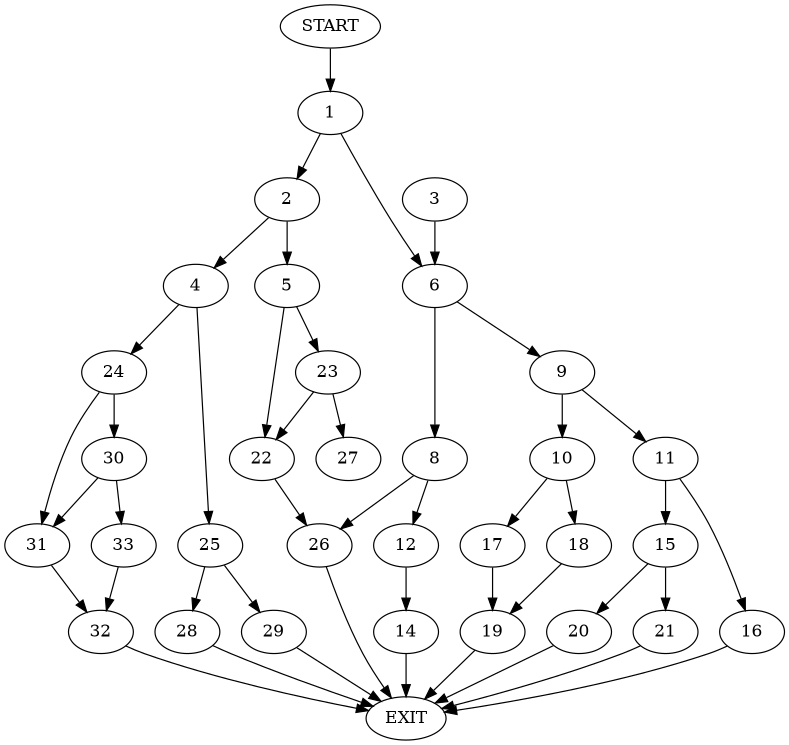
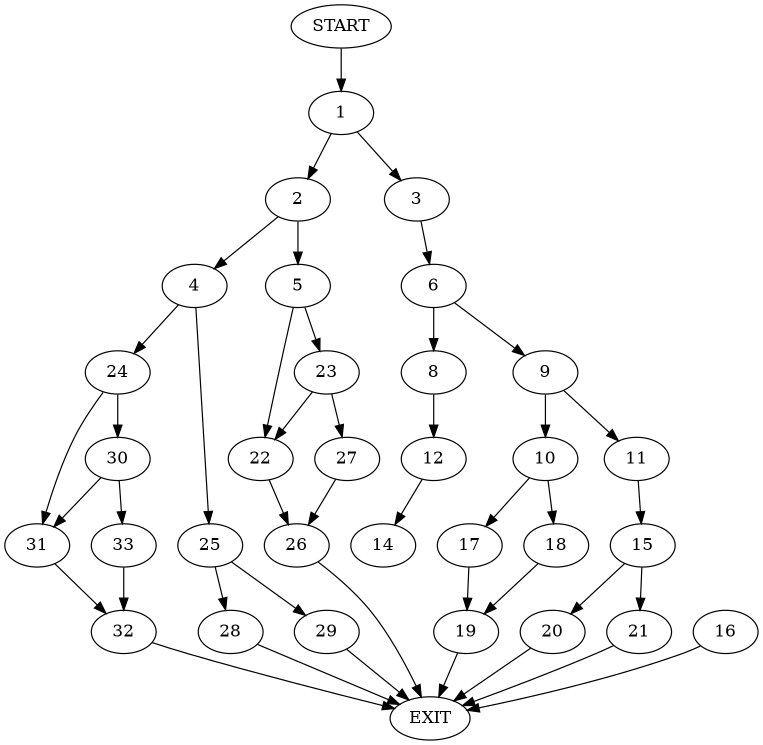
(376, 196) -> (375, 152)
(382, 499) -> (325, 497)
(715, 537) -> none
(406, 669) -> none
